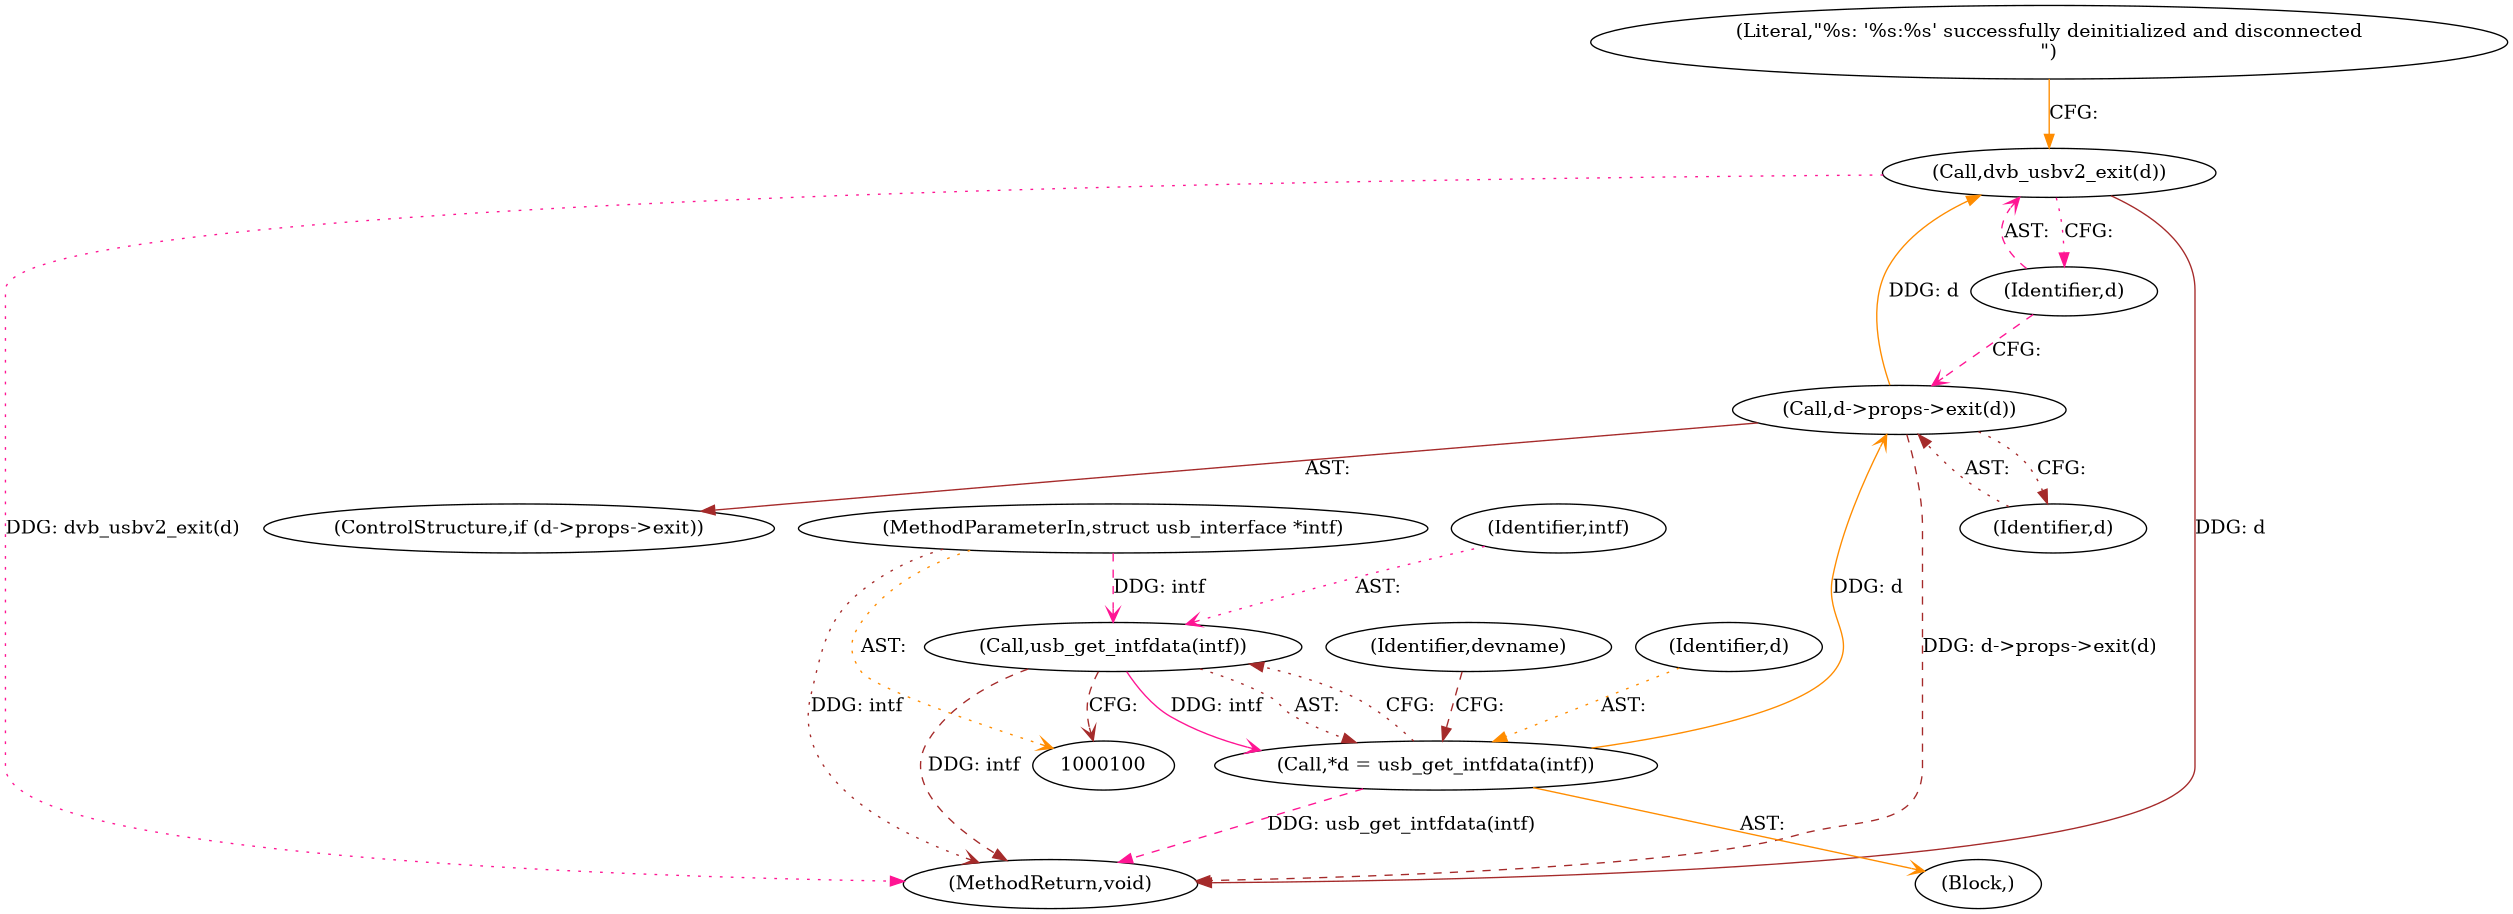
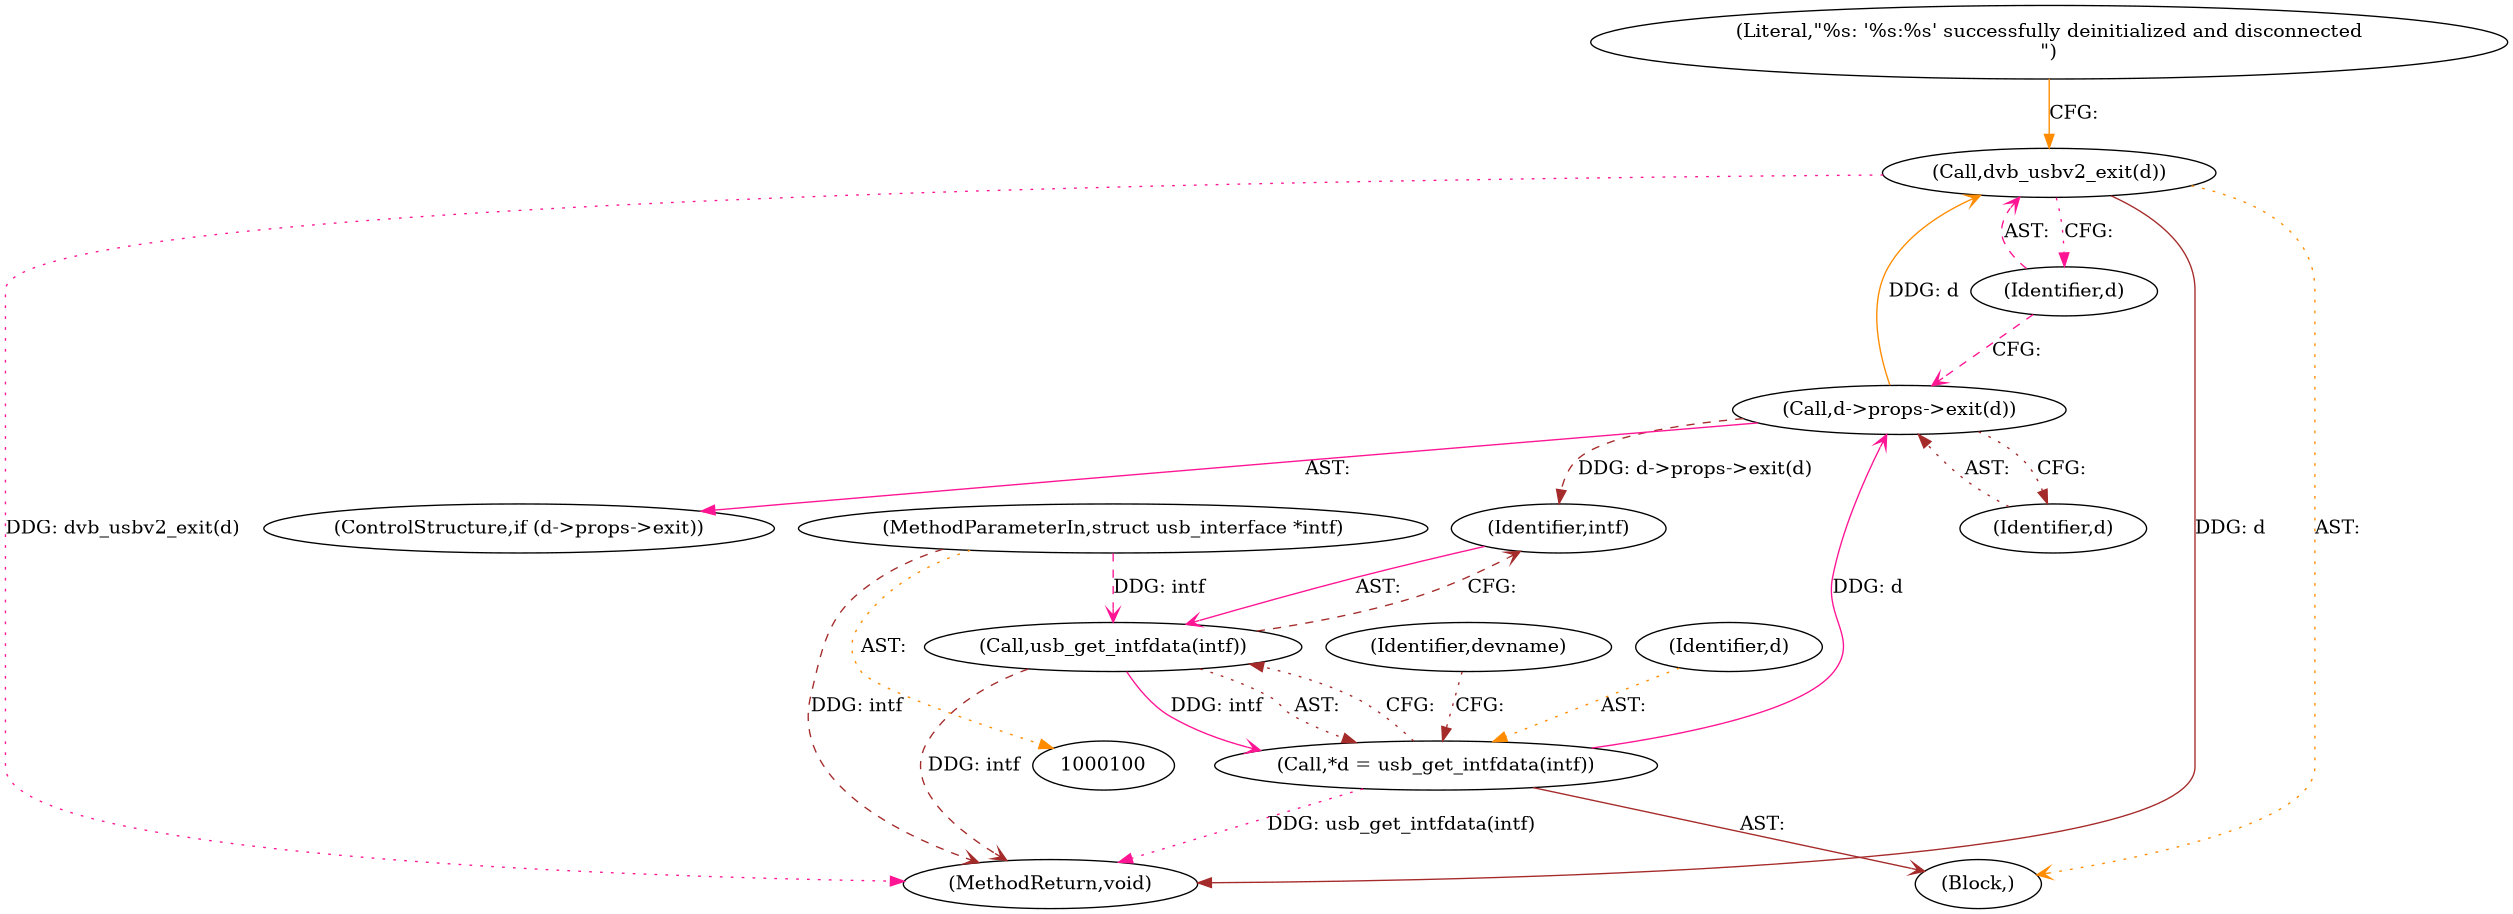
(1885, 275) -> (1885, 275)
(1237, 466) -> (1237, 466)
(1342, 581) -> (1342, 581)
none -> (2315, 589)
(864, 674) -> (864, 674)
(1826, 679) -> (1826, 679)
(1088, 699) -> (1386, 606)
(1454, 700) -> (1454, 700)
(810, 712) -> (810, 712)
(924, 750) -> (924, 750)
(1248, 824) -> (1248, 824)
(1722, 828) -> (1722, 828)
(1749, 846) -> (1606, 444)
